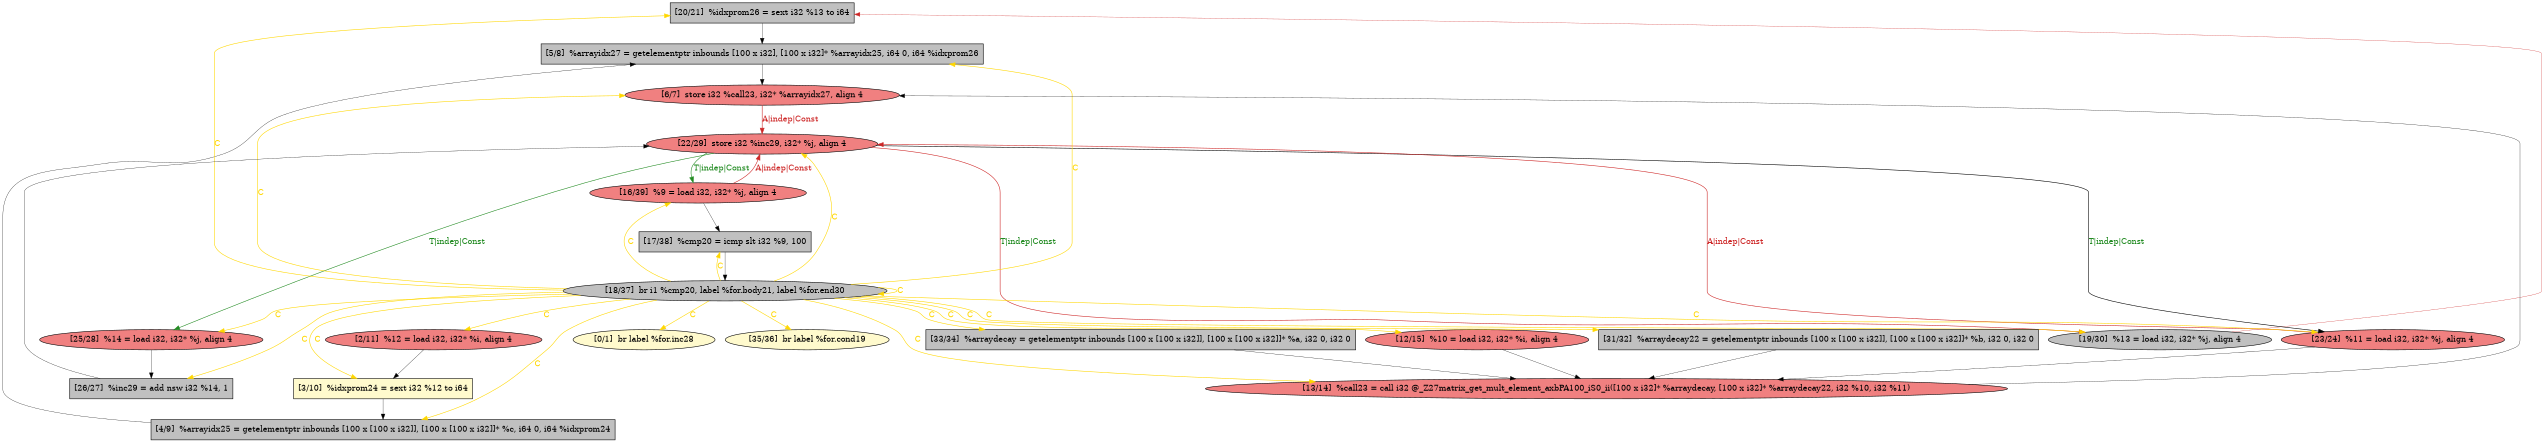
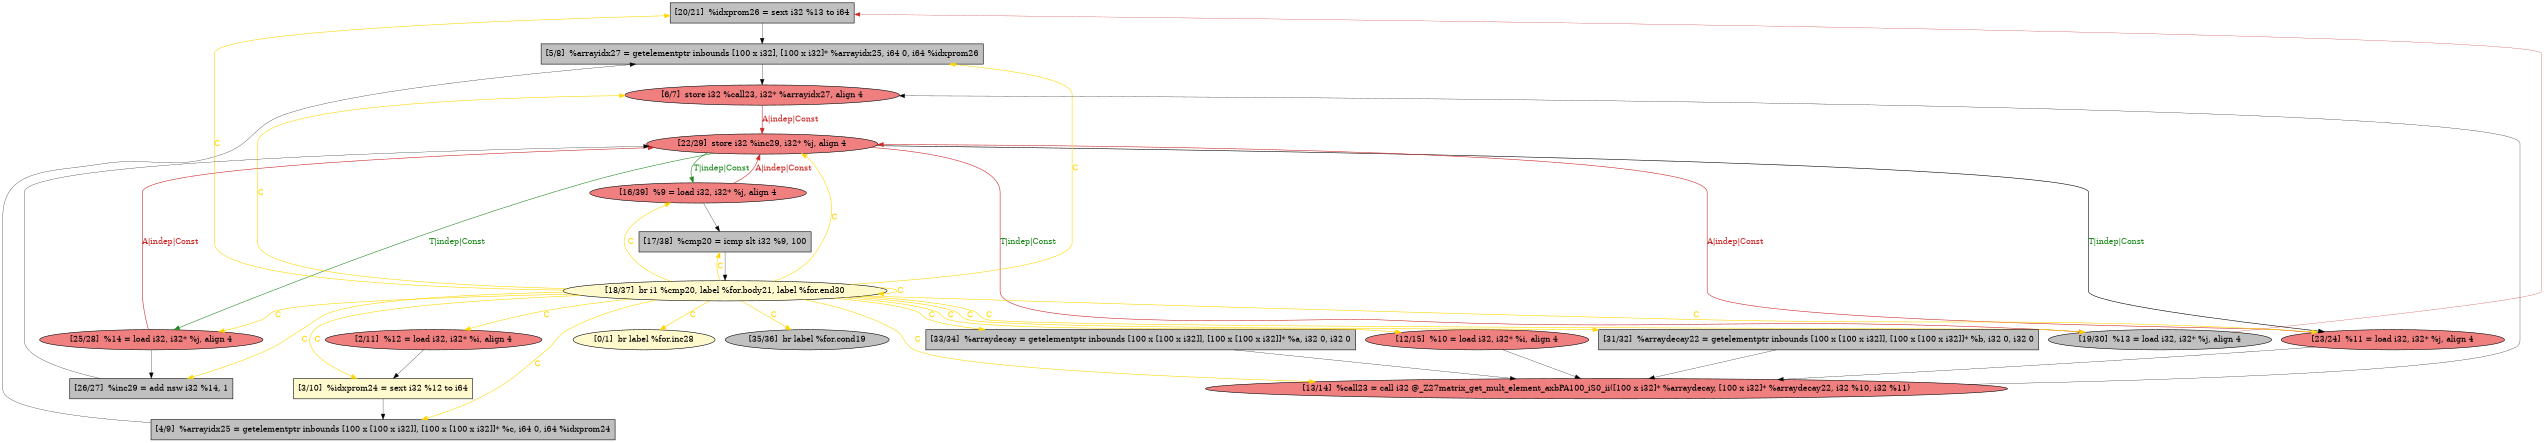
none -> (325, 163)
(725, 291) -> (725, 291)
(807, 340) -> (807, 340)
